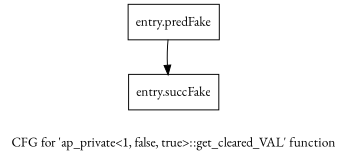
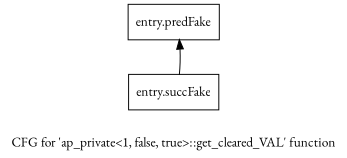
(167, 52) -> (180, 62)
